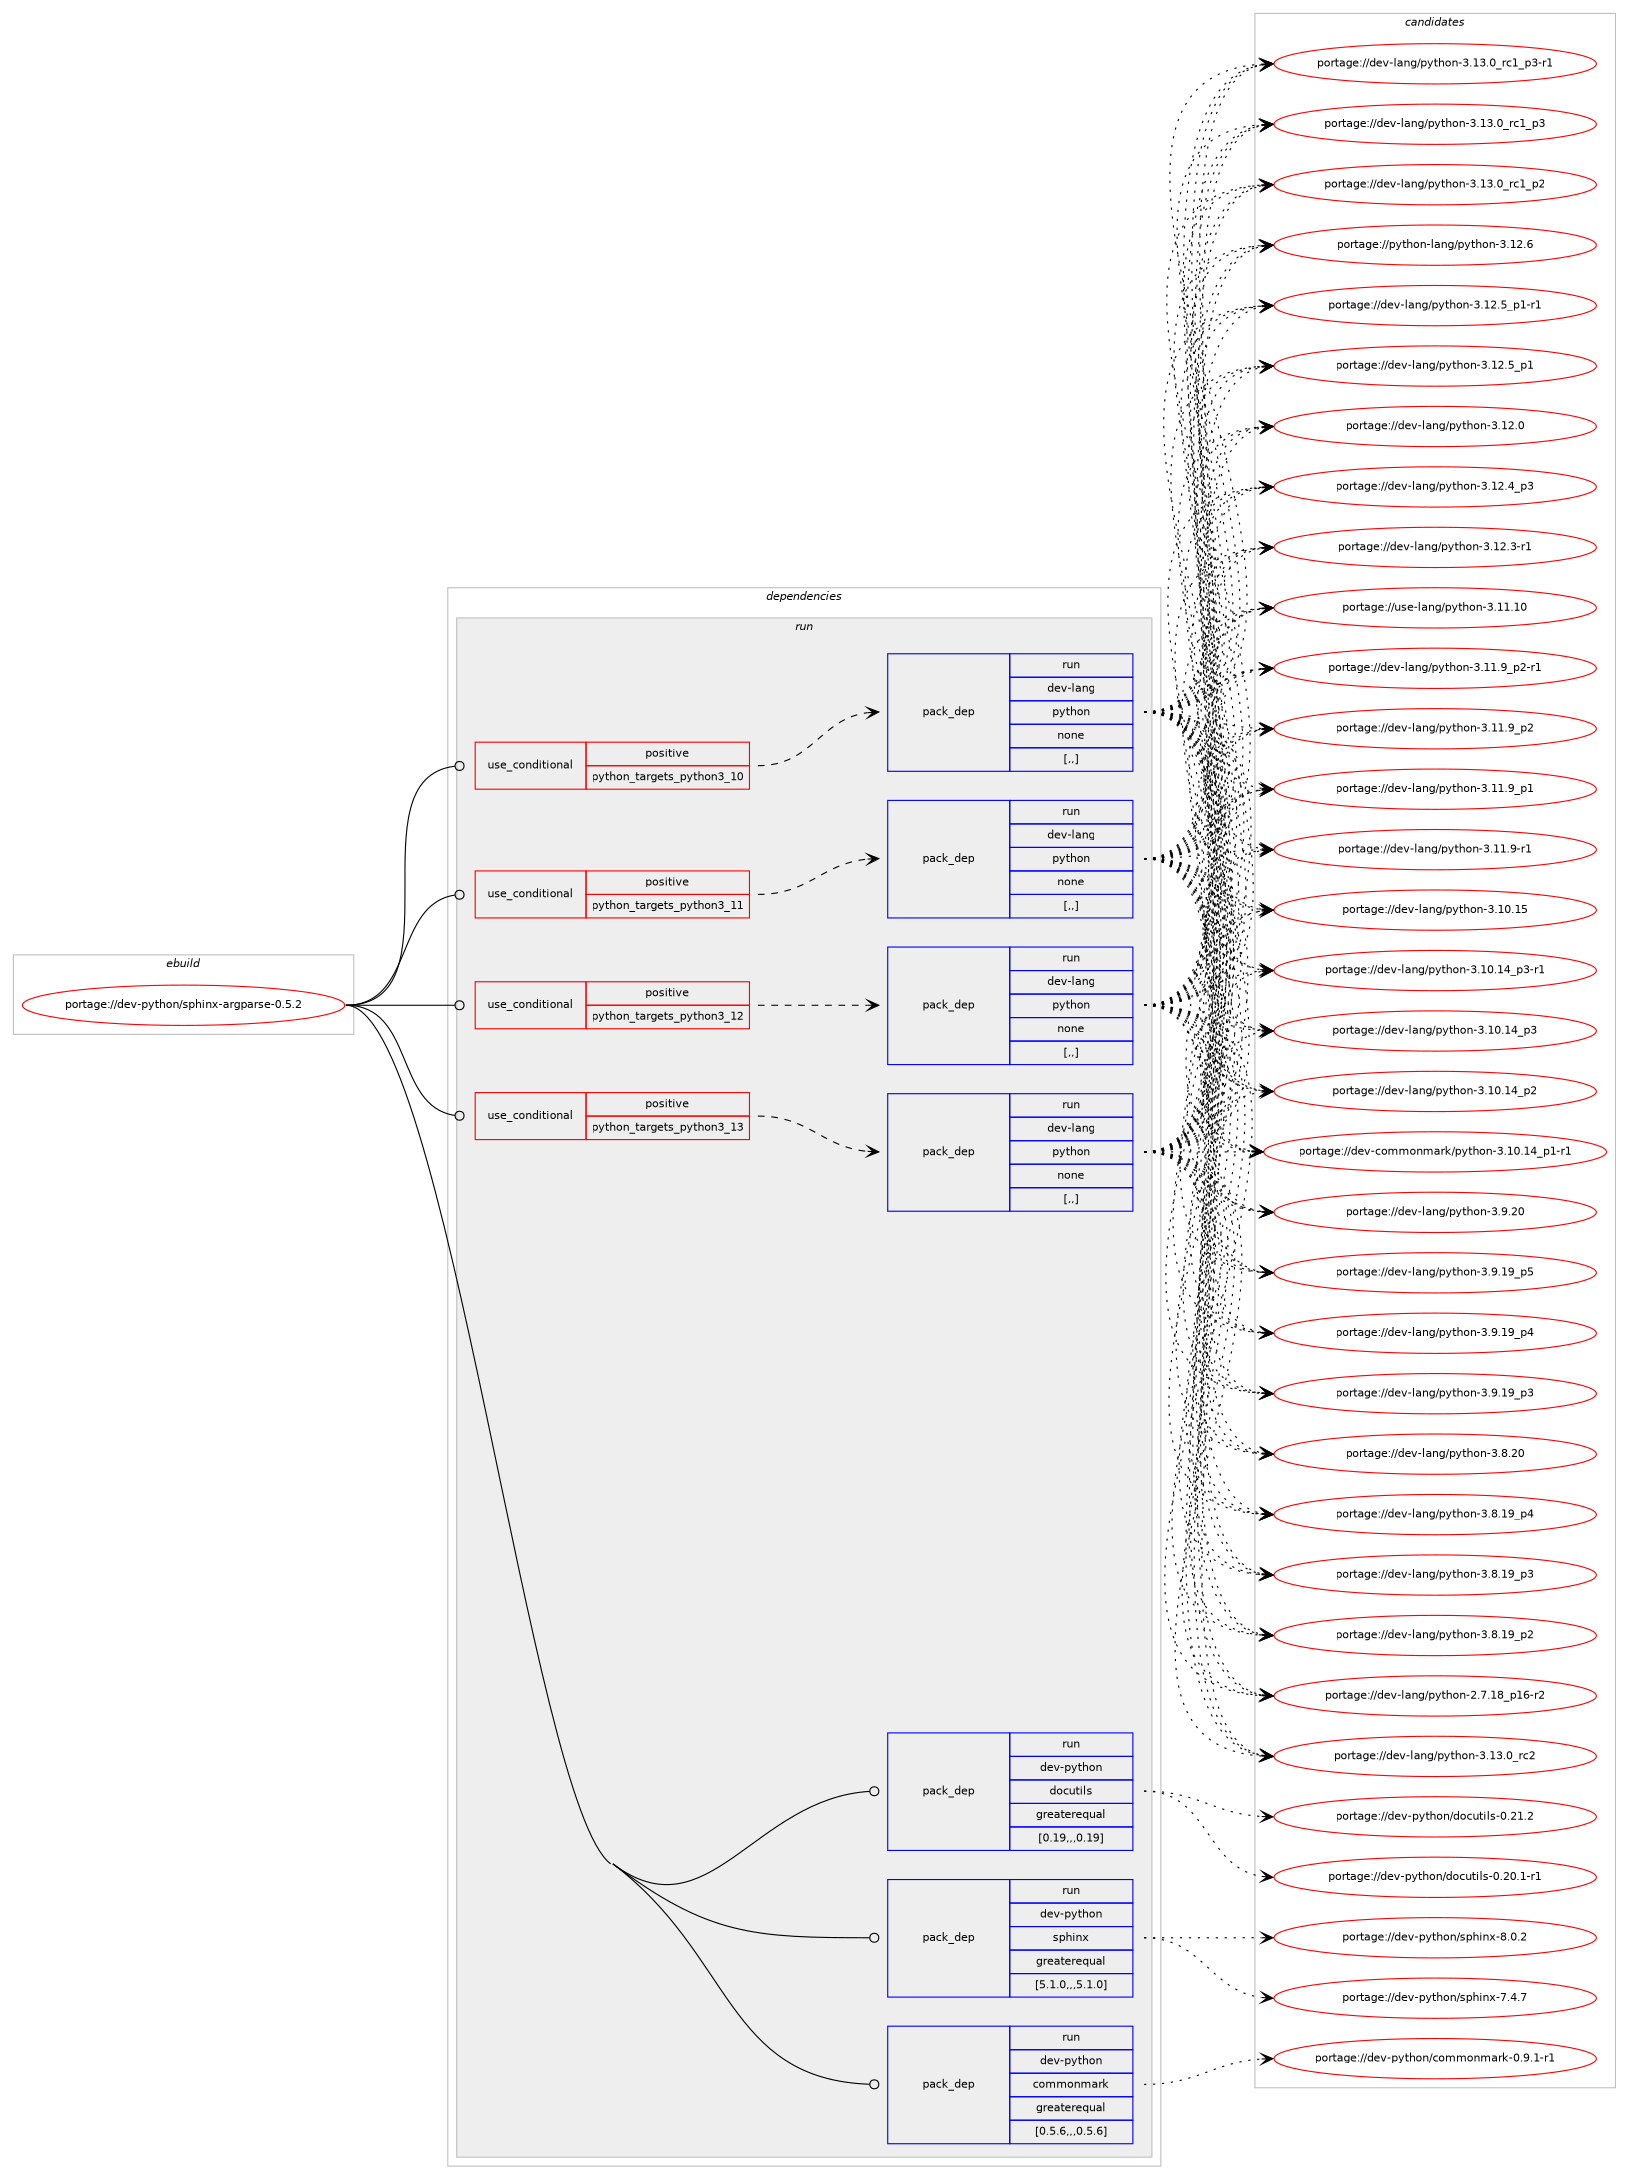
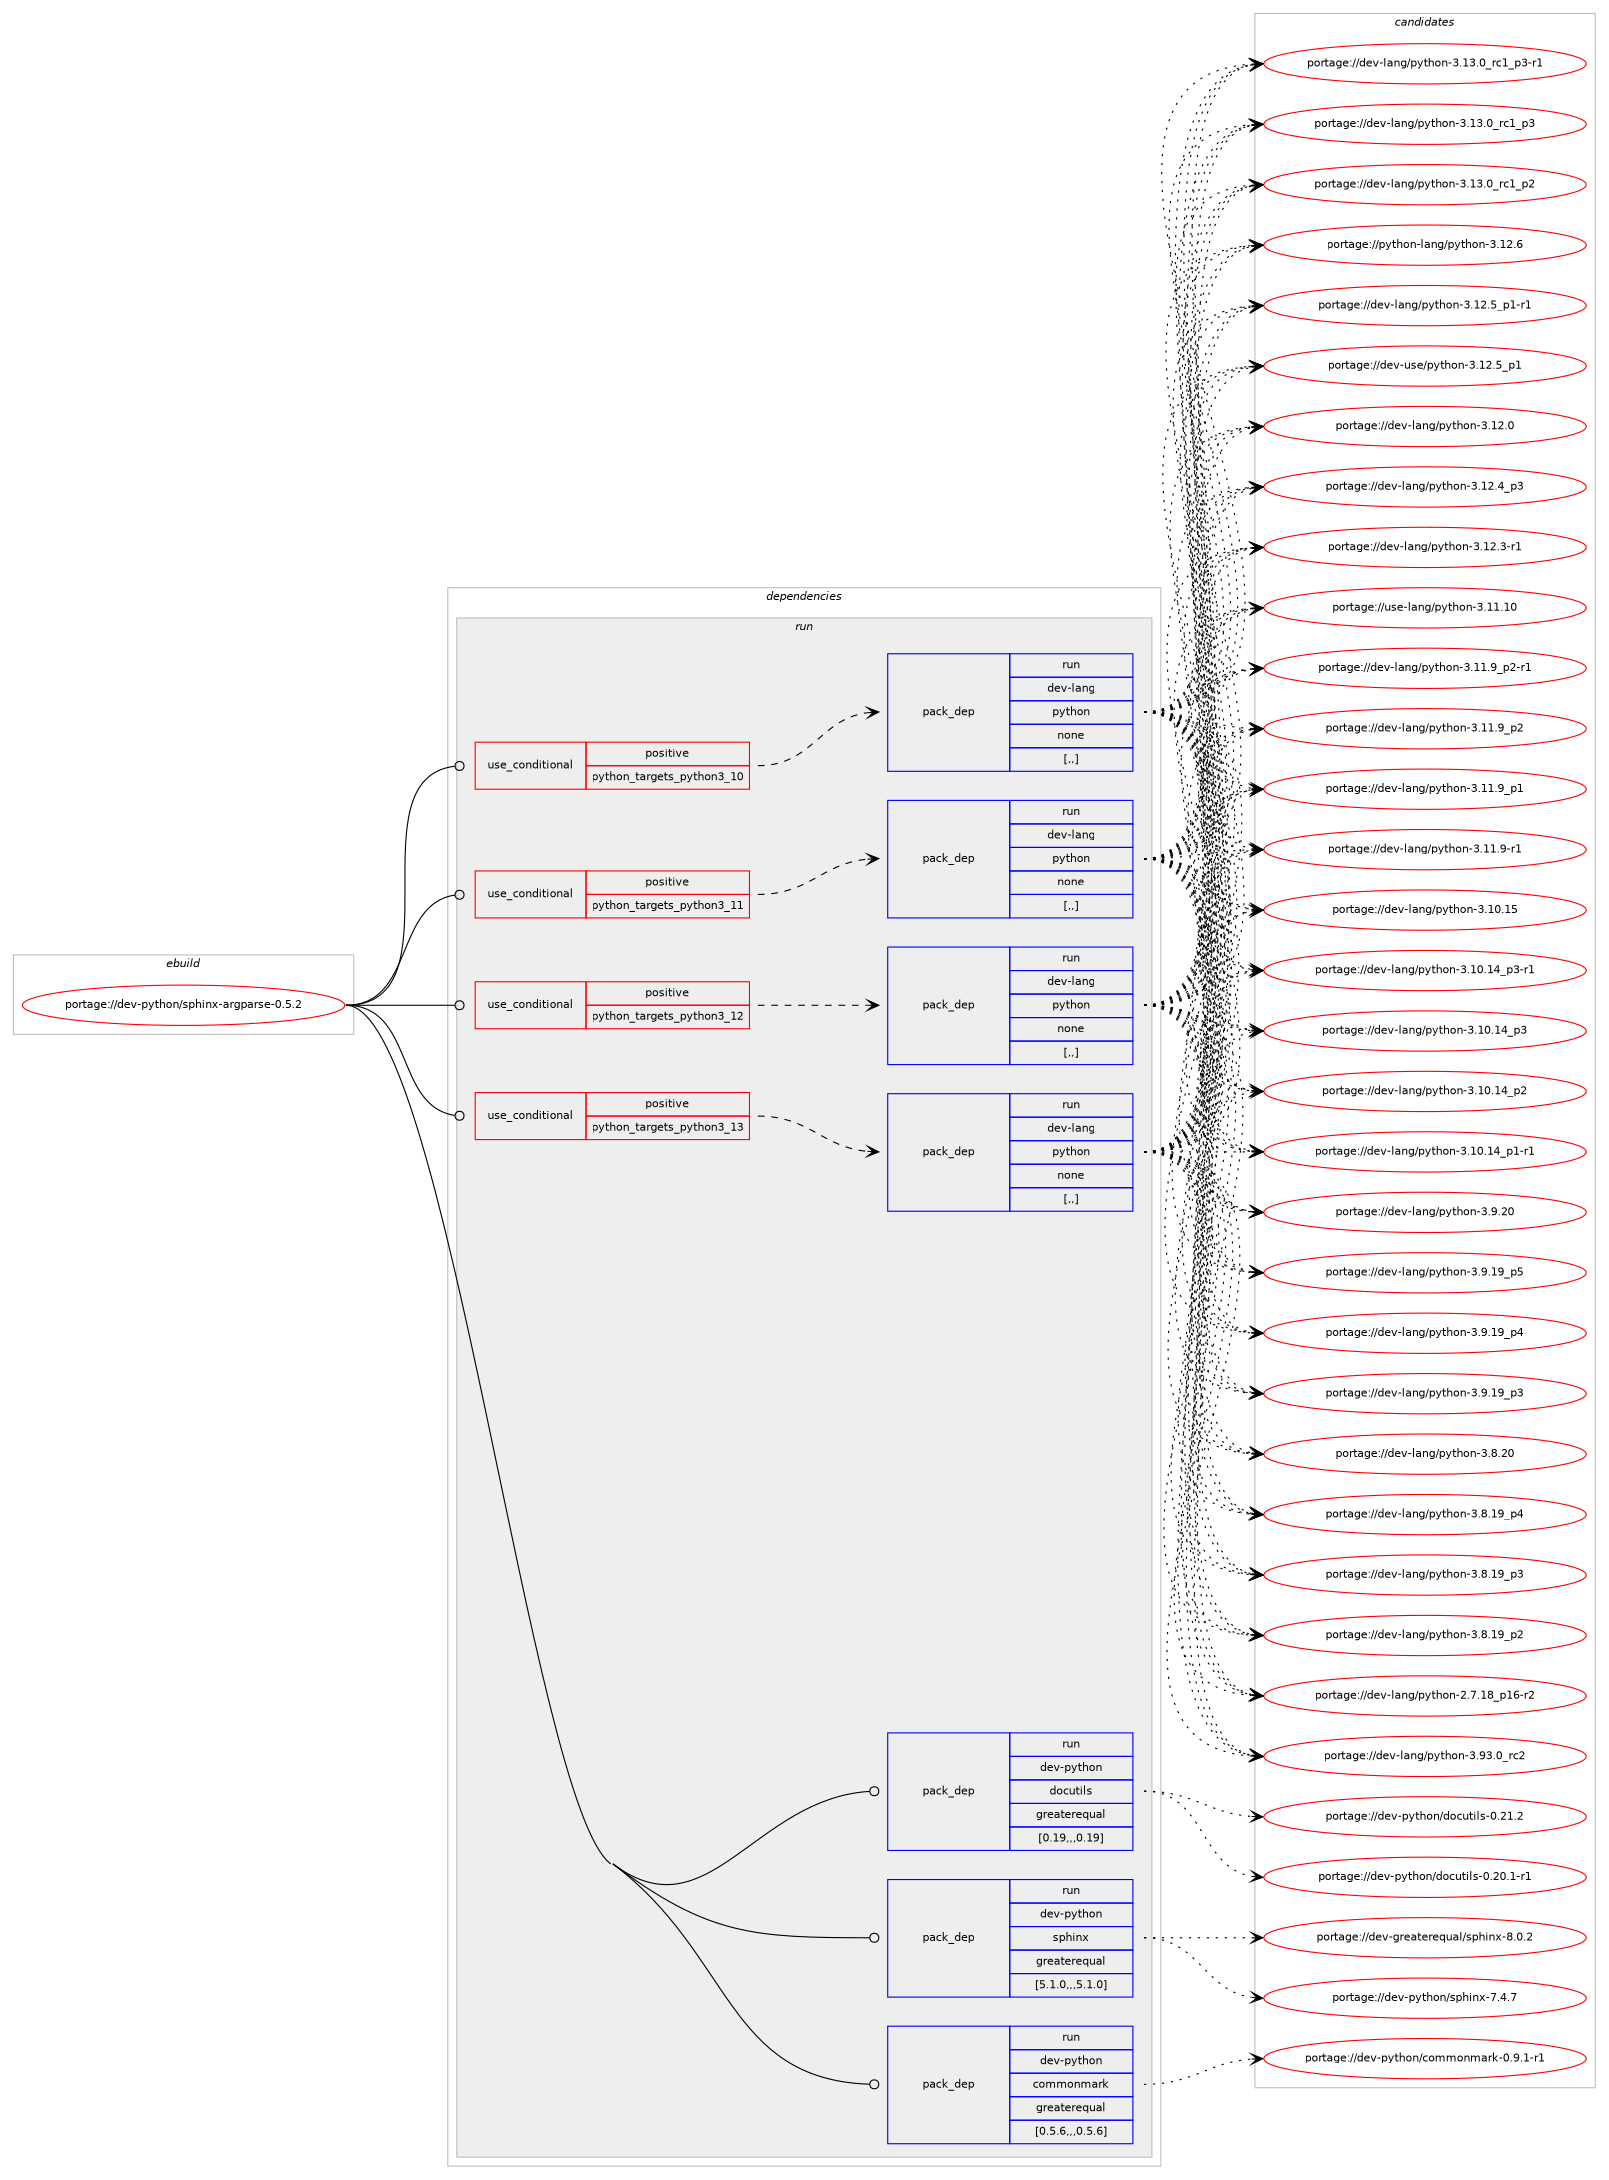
(1435, 366) -> (1425, 366)
(1435, 1152) -> (1425, 1152)
(1435, 1756) -> (1425, 1756)
(1435, 1938) -> (1425, 1938)
